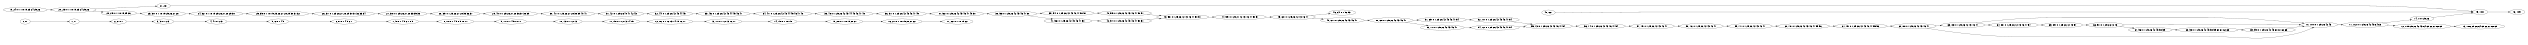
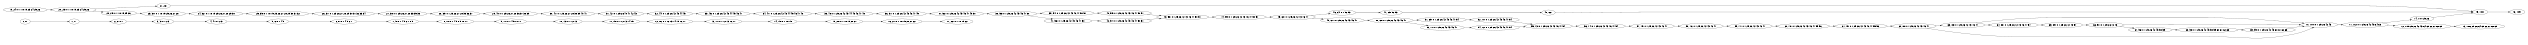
none -> (1391, 13)
(1240, 17) -> (1240, 17)
